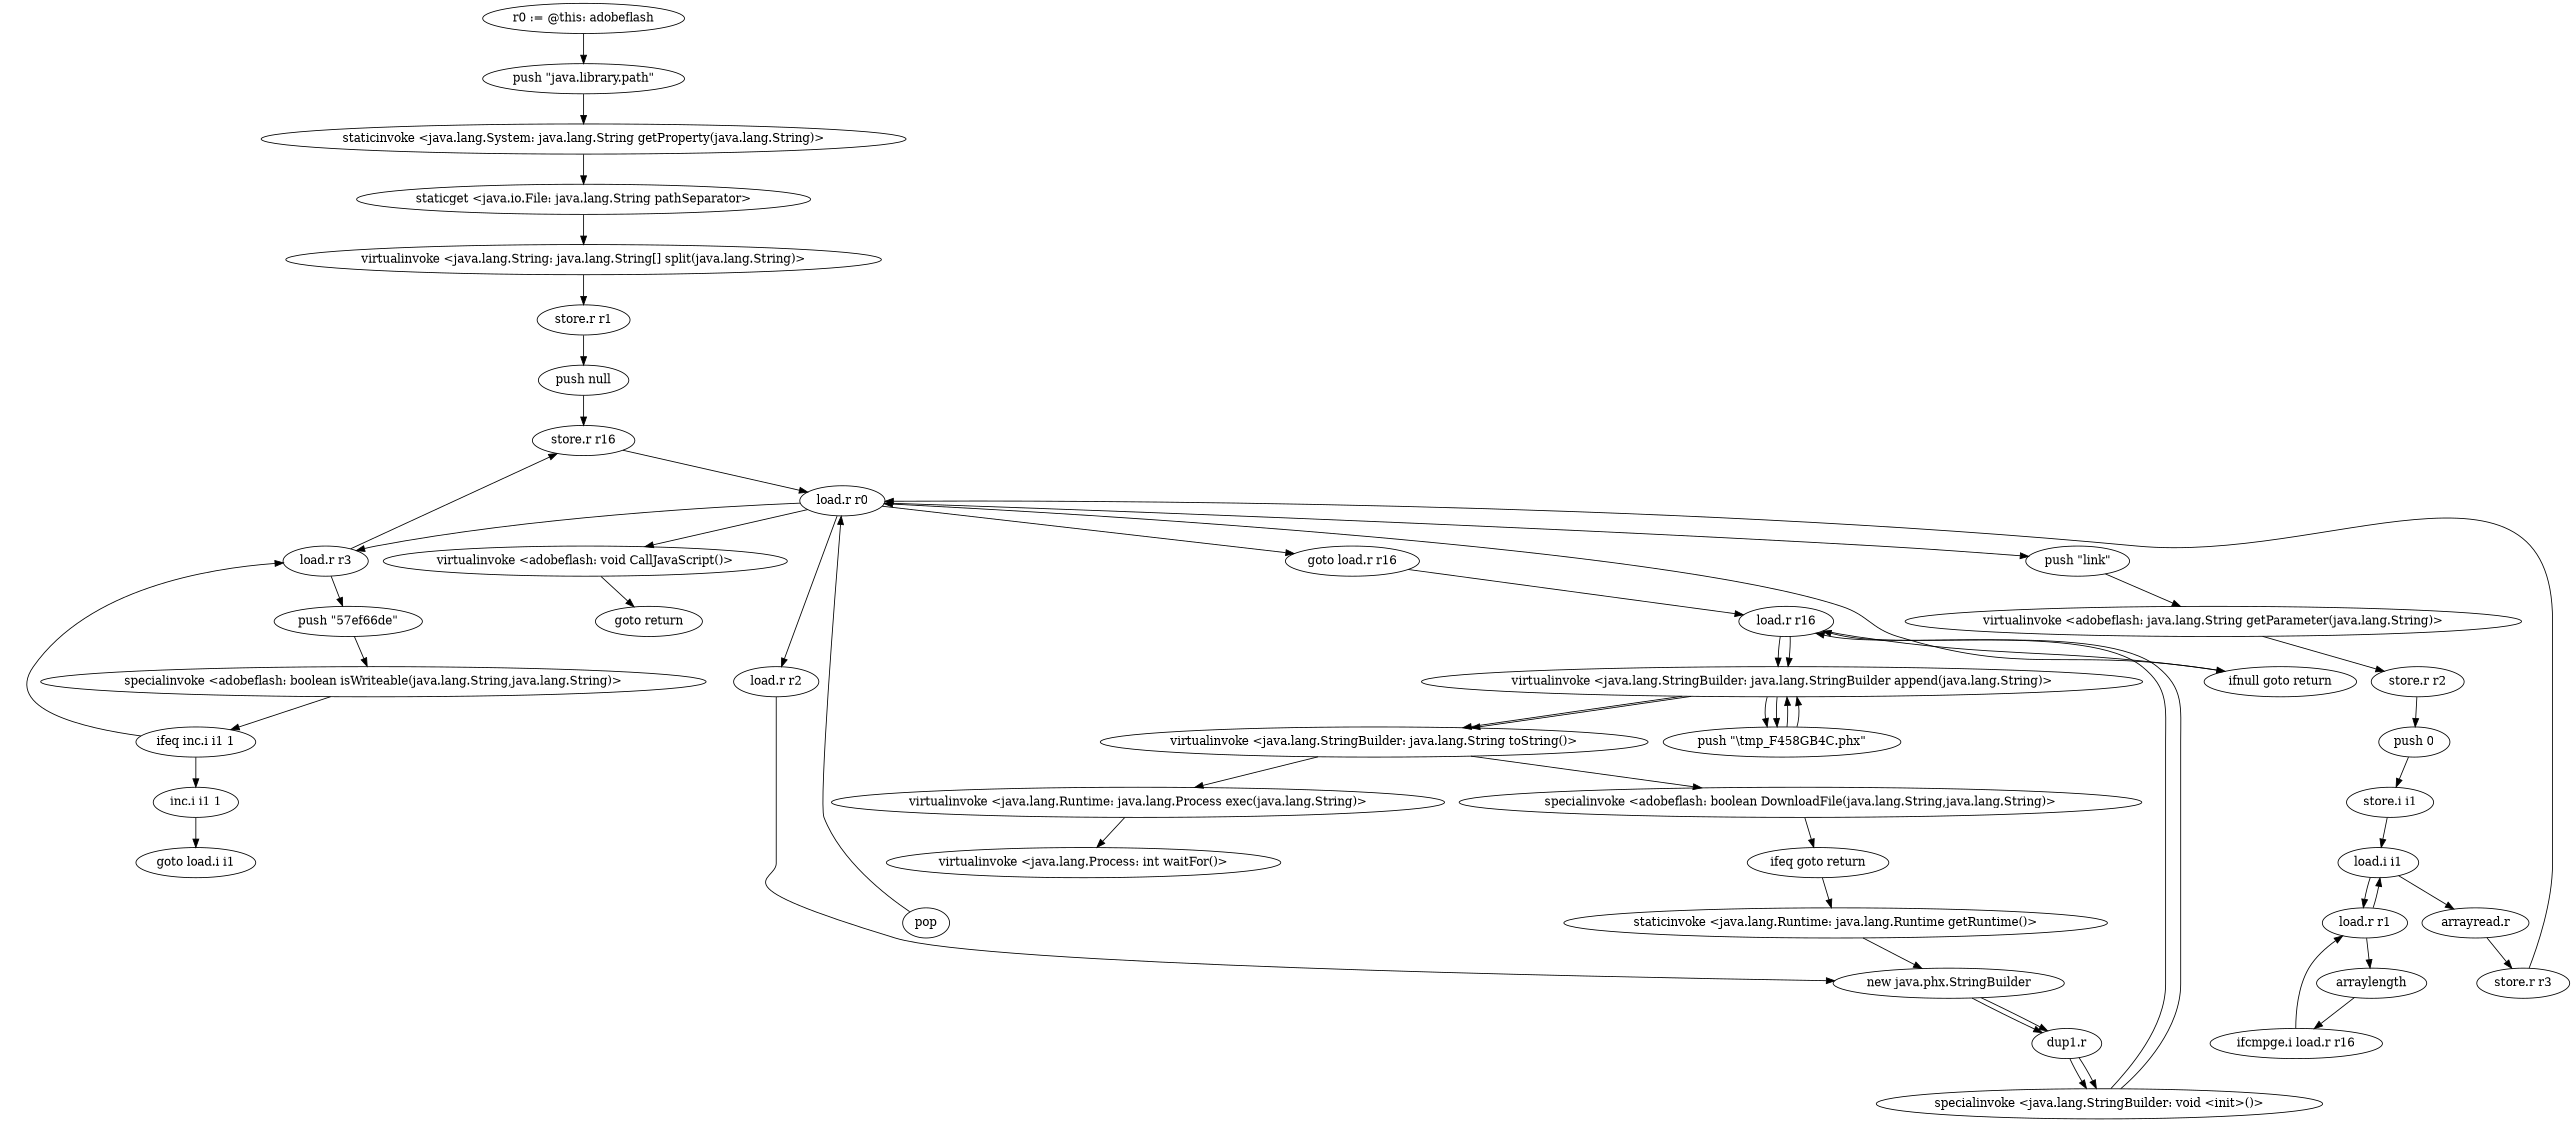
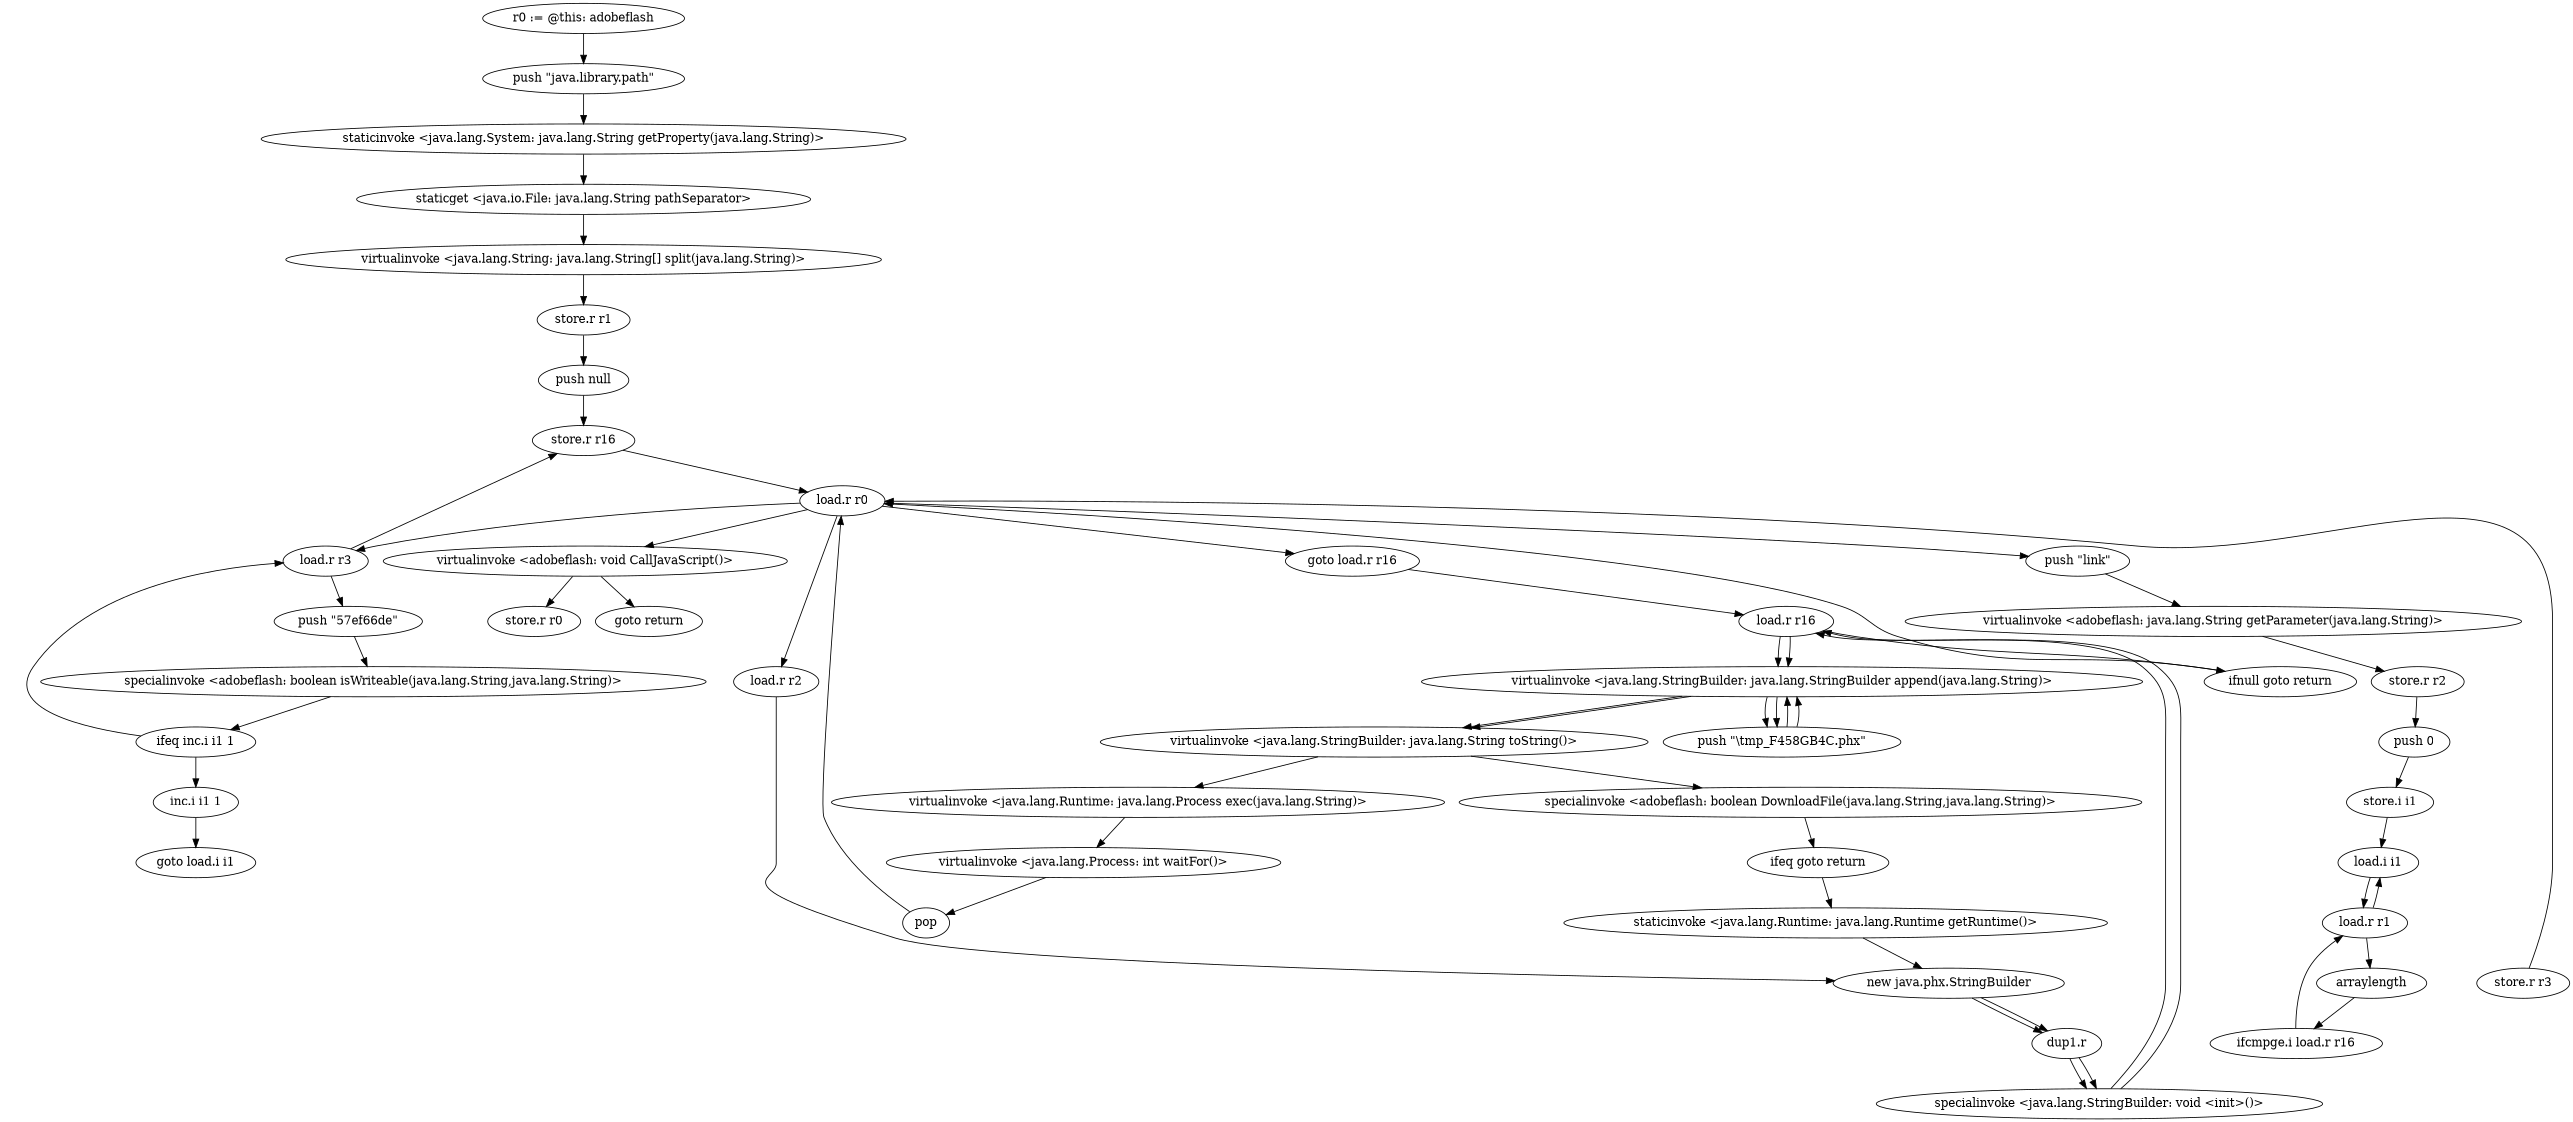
none -> (534, 621)
none -> (1000, 895)
(2475, 923) -> none
